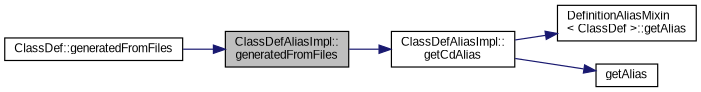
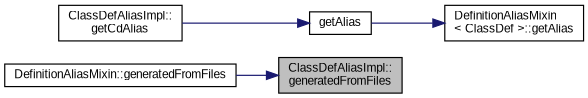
(530, 38) -> (402, 23)
(94, 49) -> (120, 75)
(364, 49) -> none
